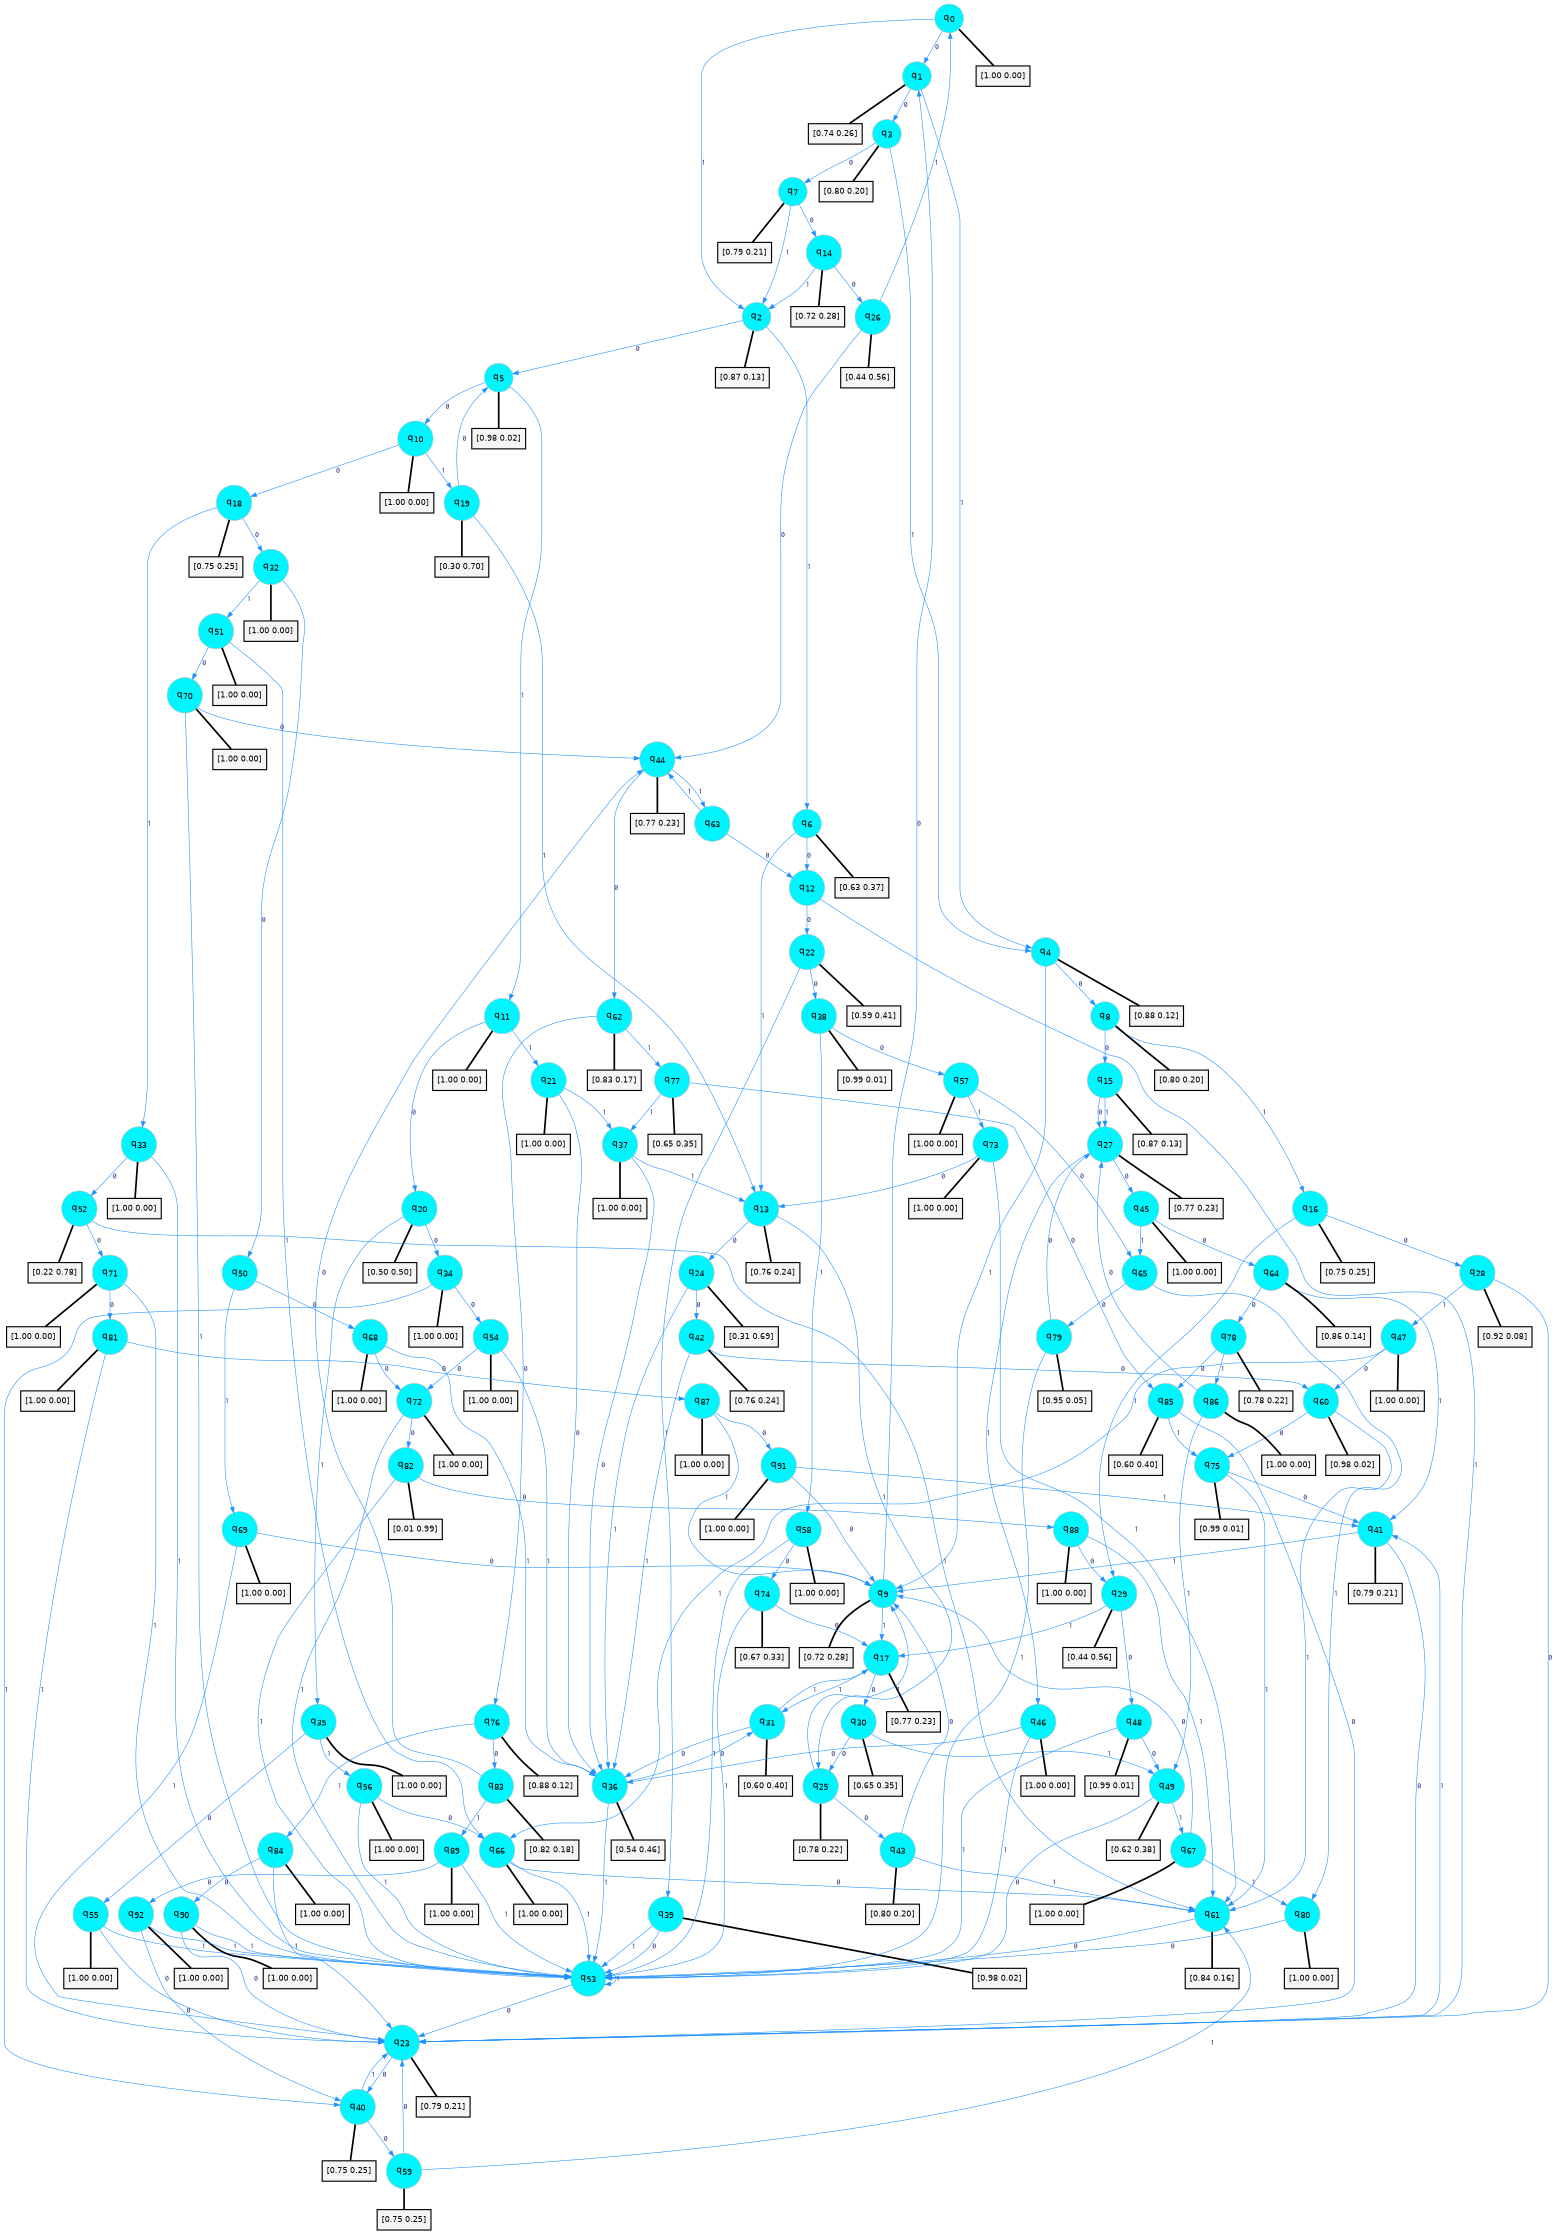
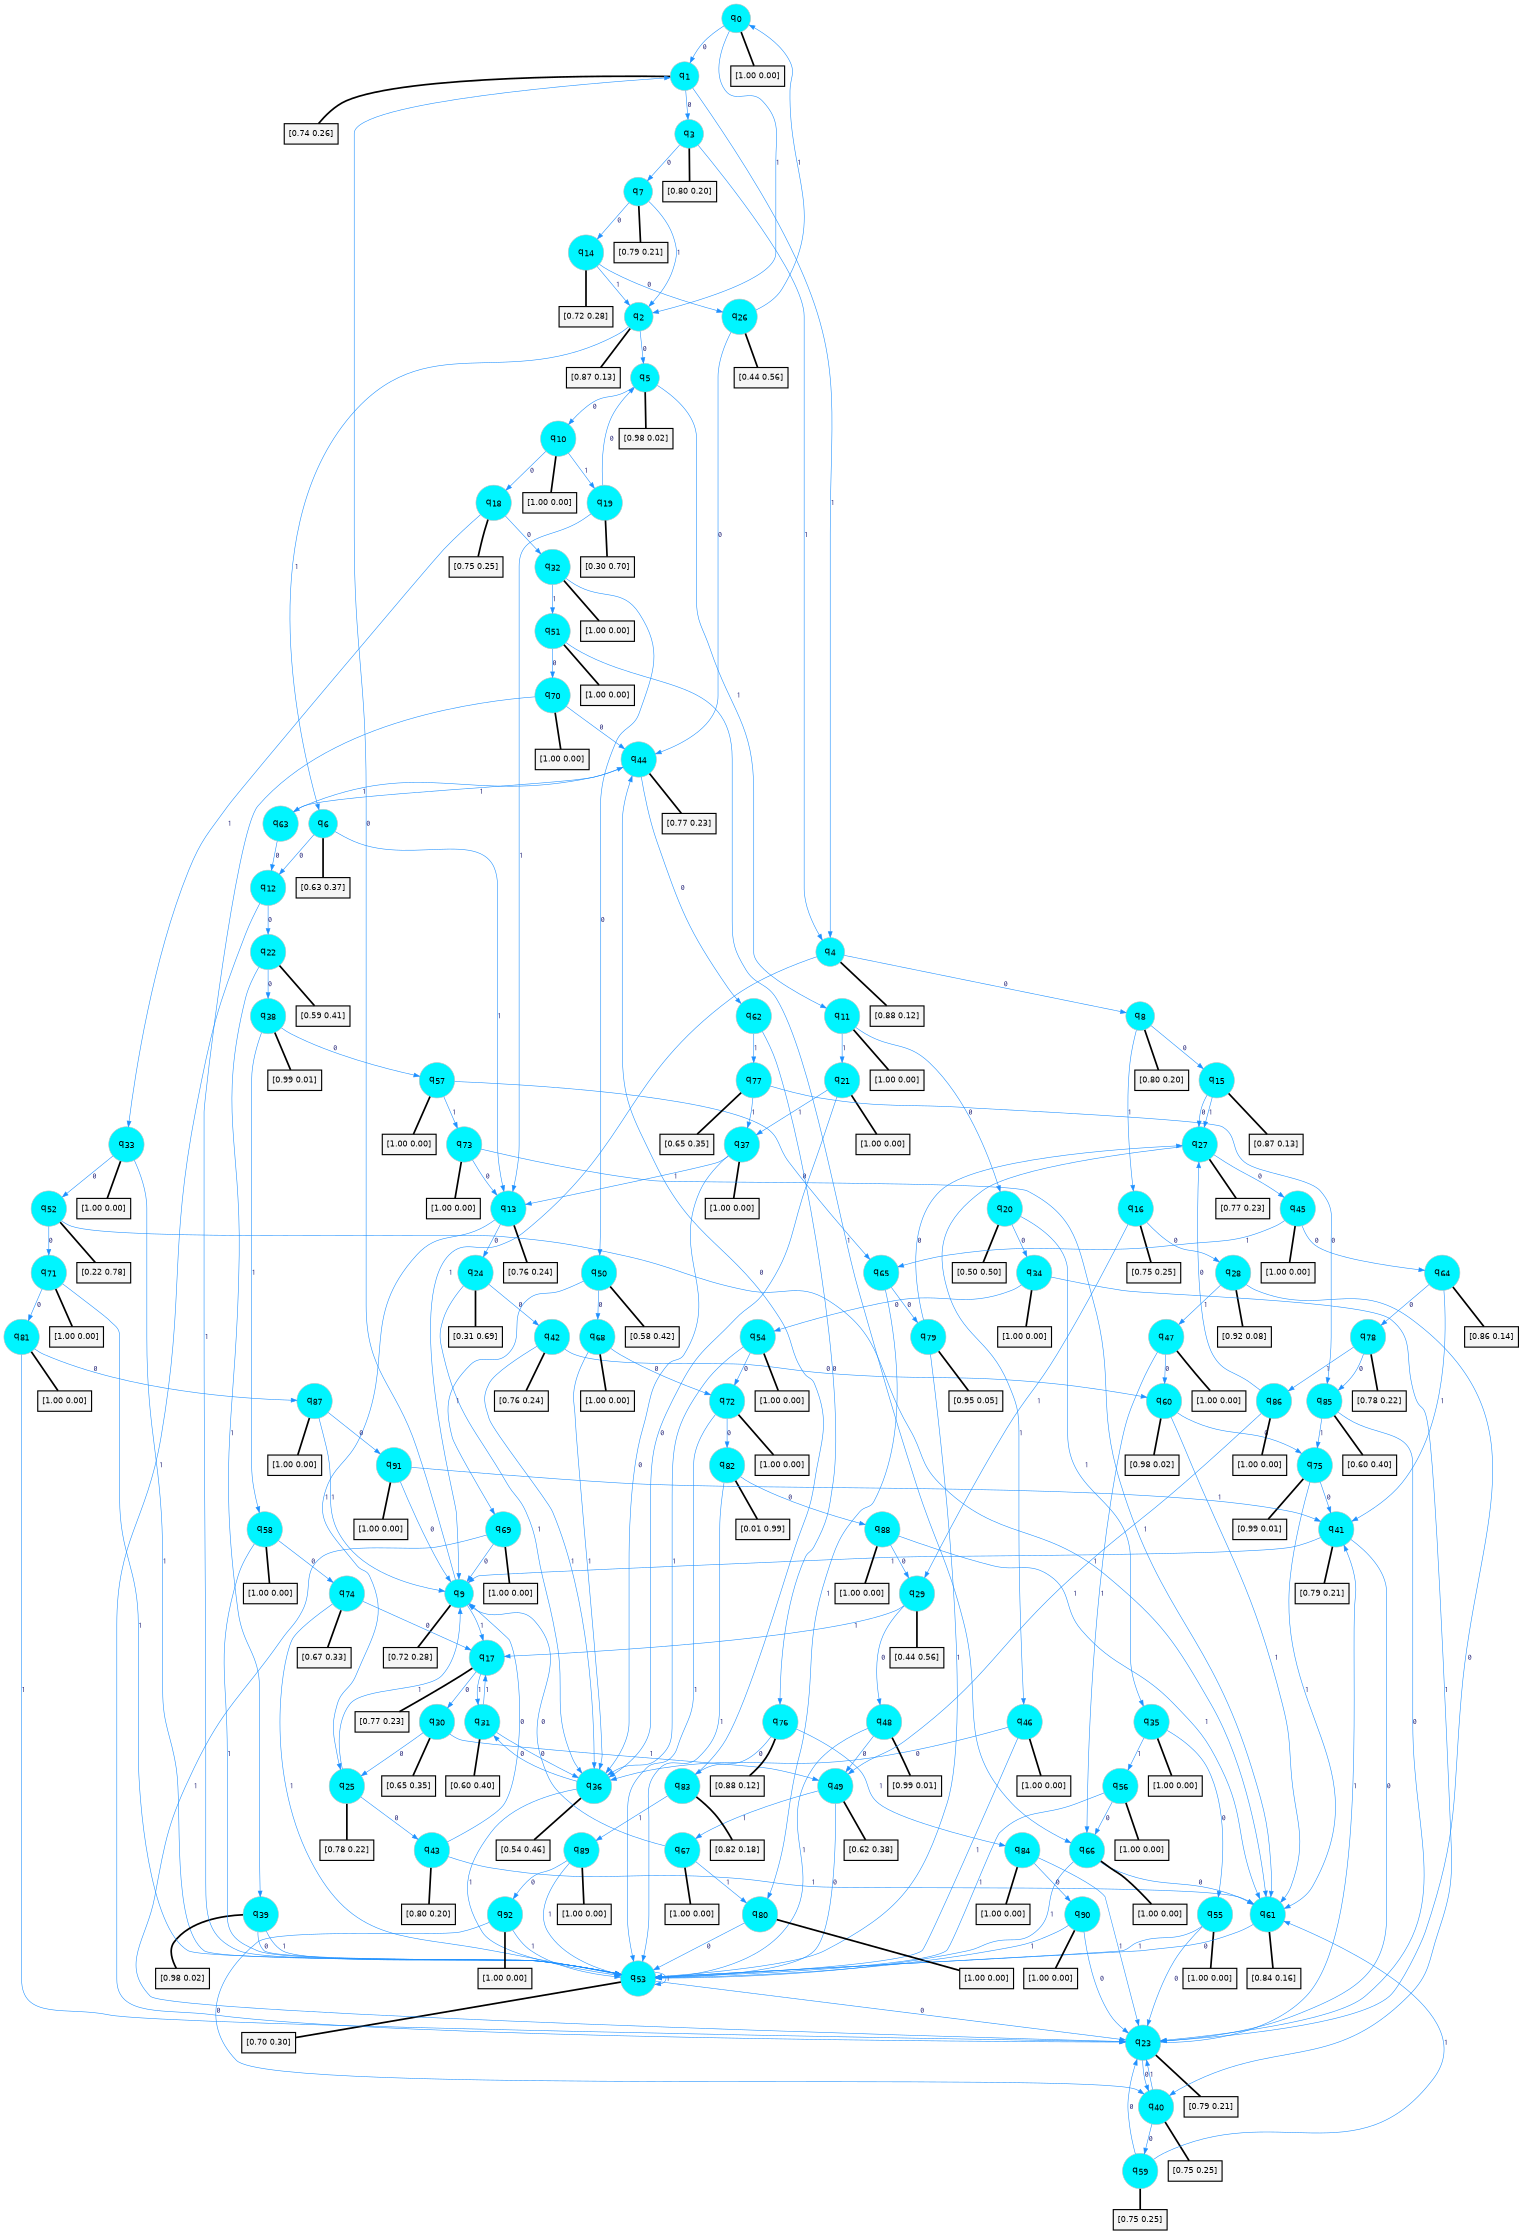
(614, 1080) -> none
none -> (652, 1337)
none -> (269, 2043)
